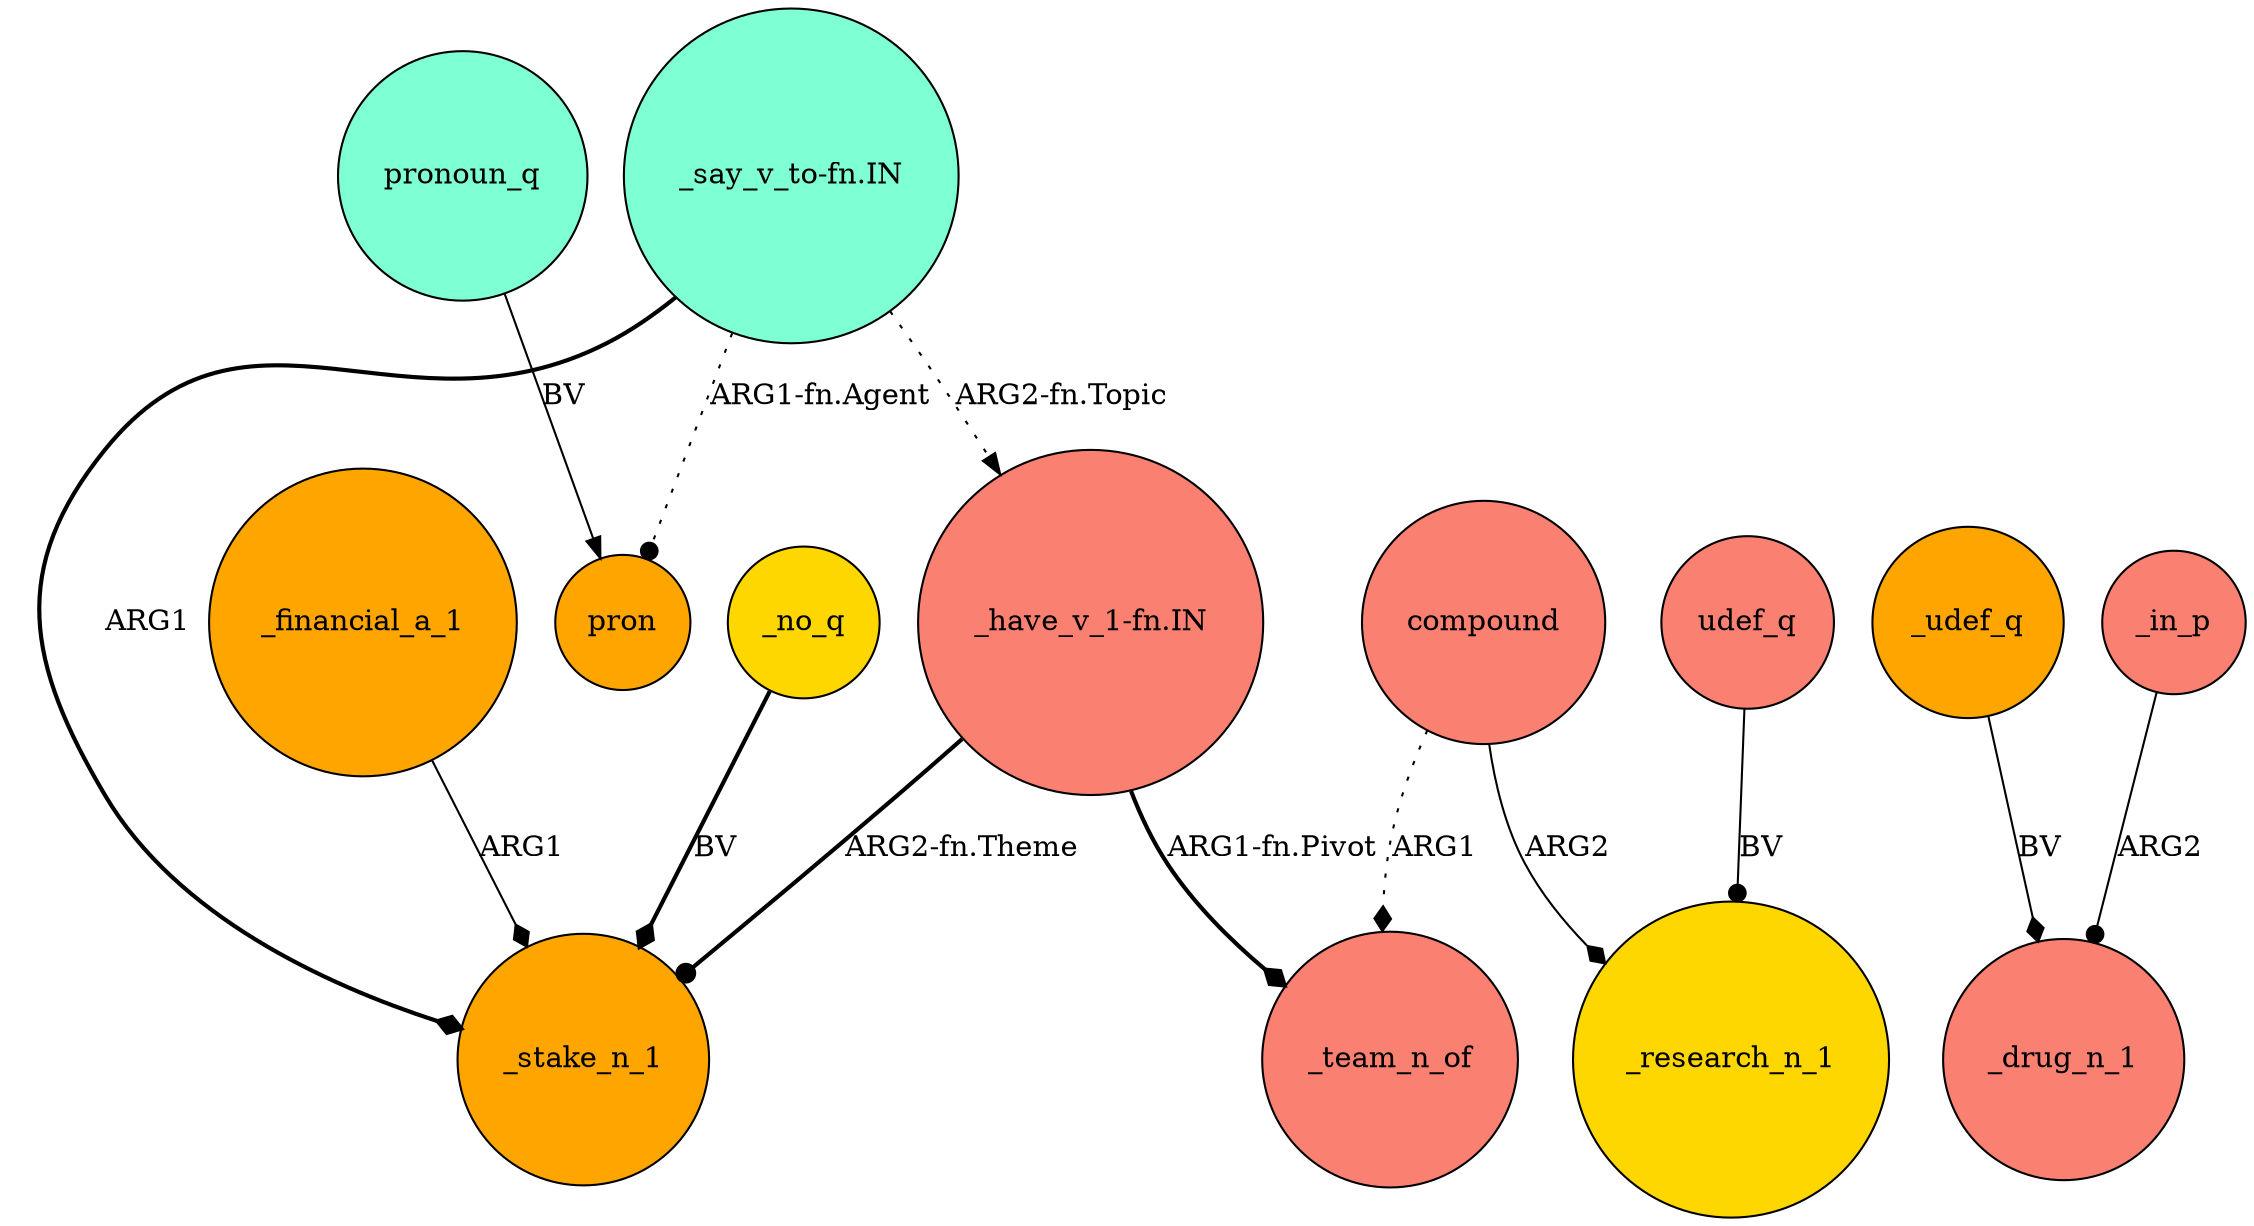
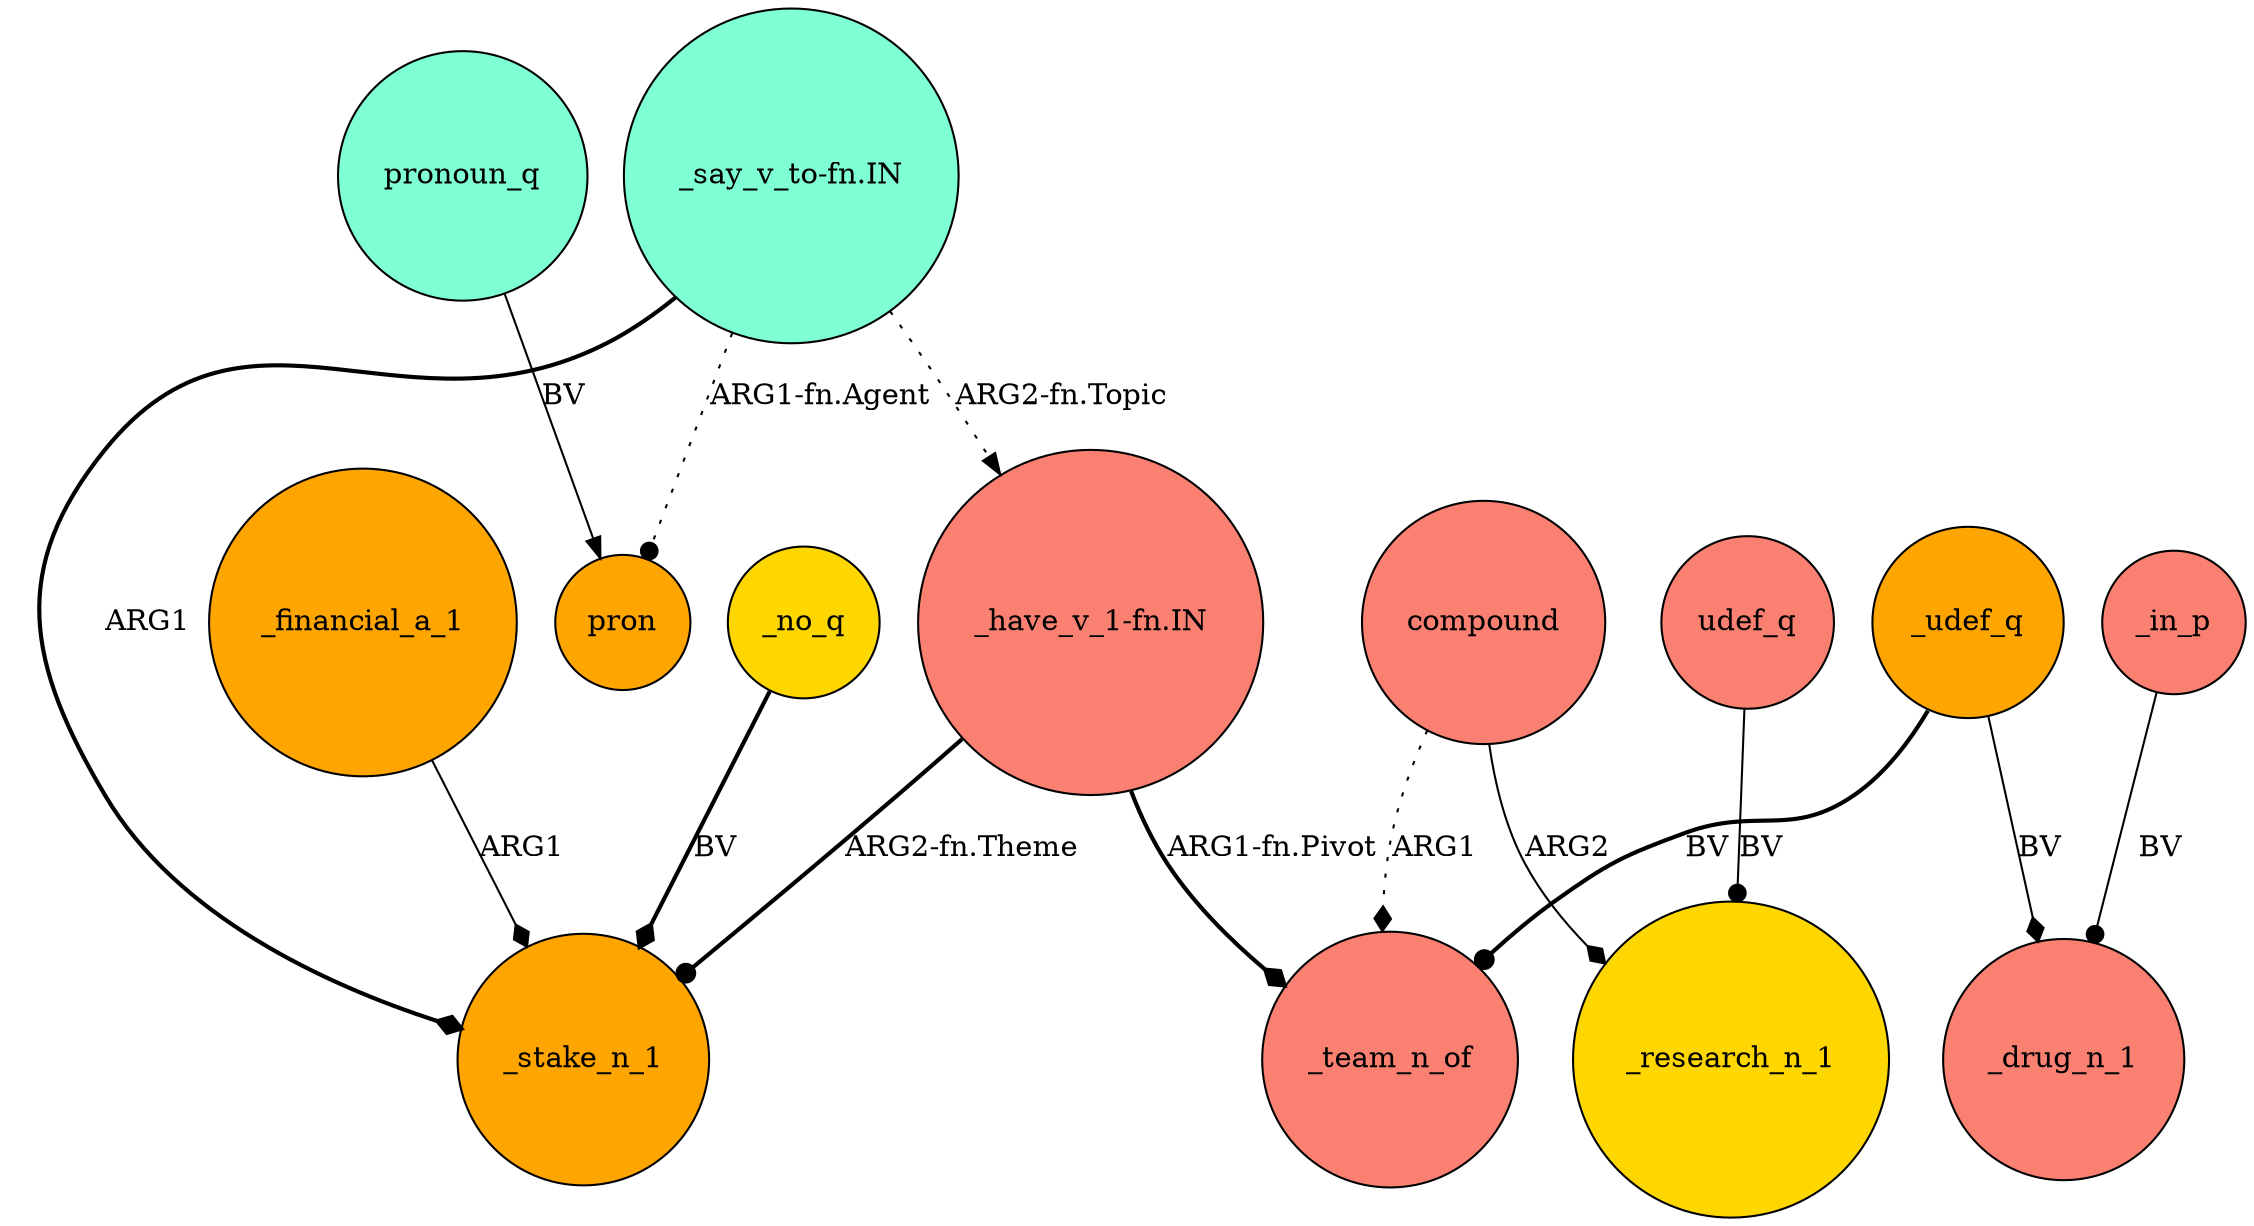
none -> (1713, 825)
(2160, 848) -> (2160, 848)
